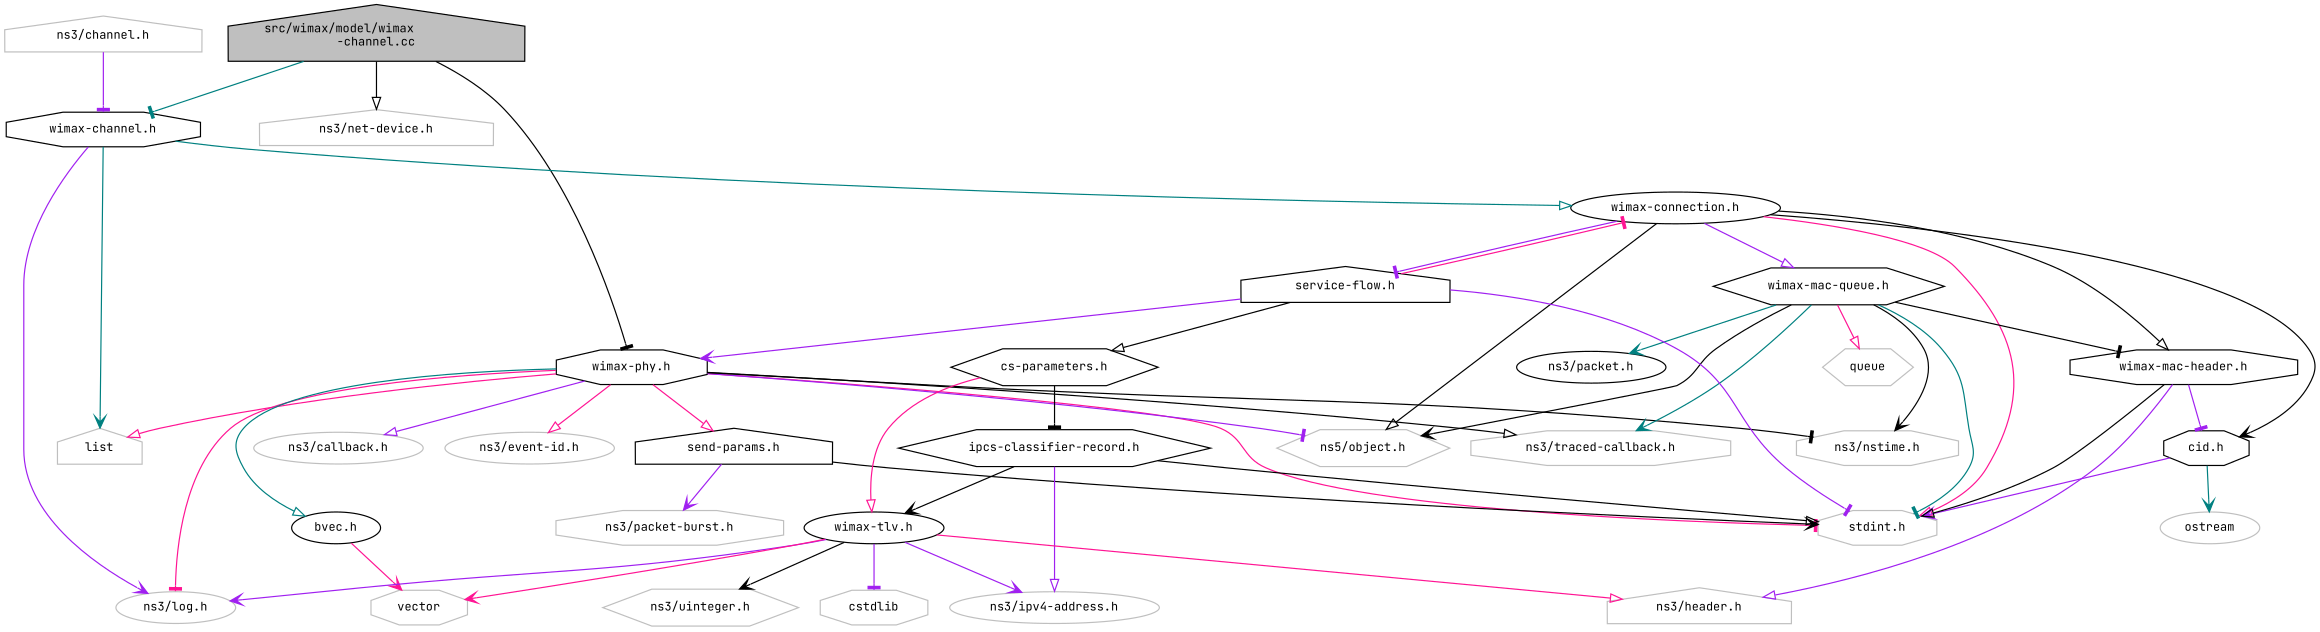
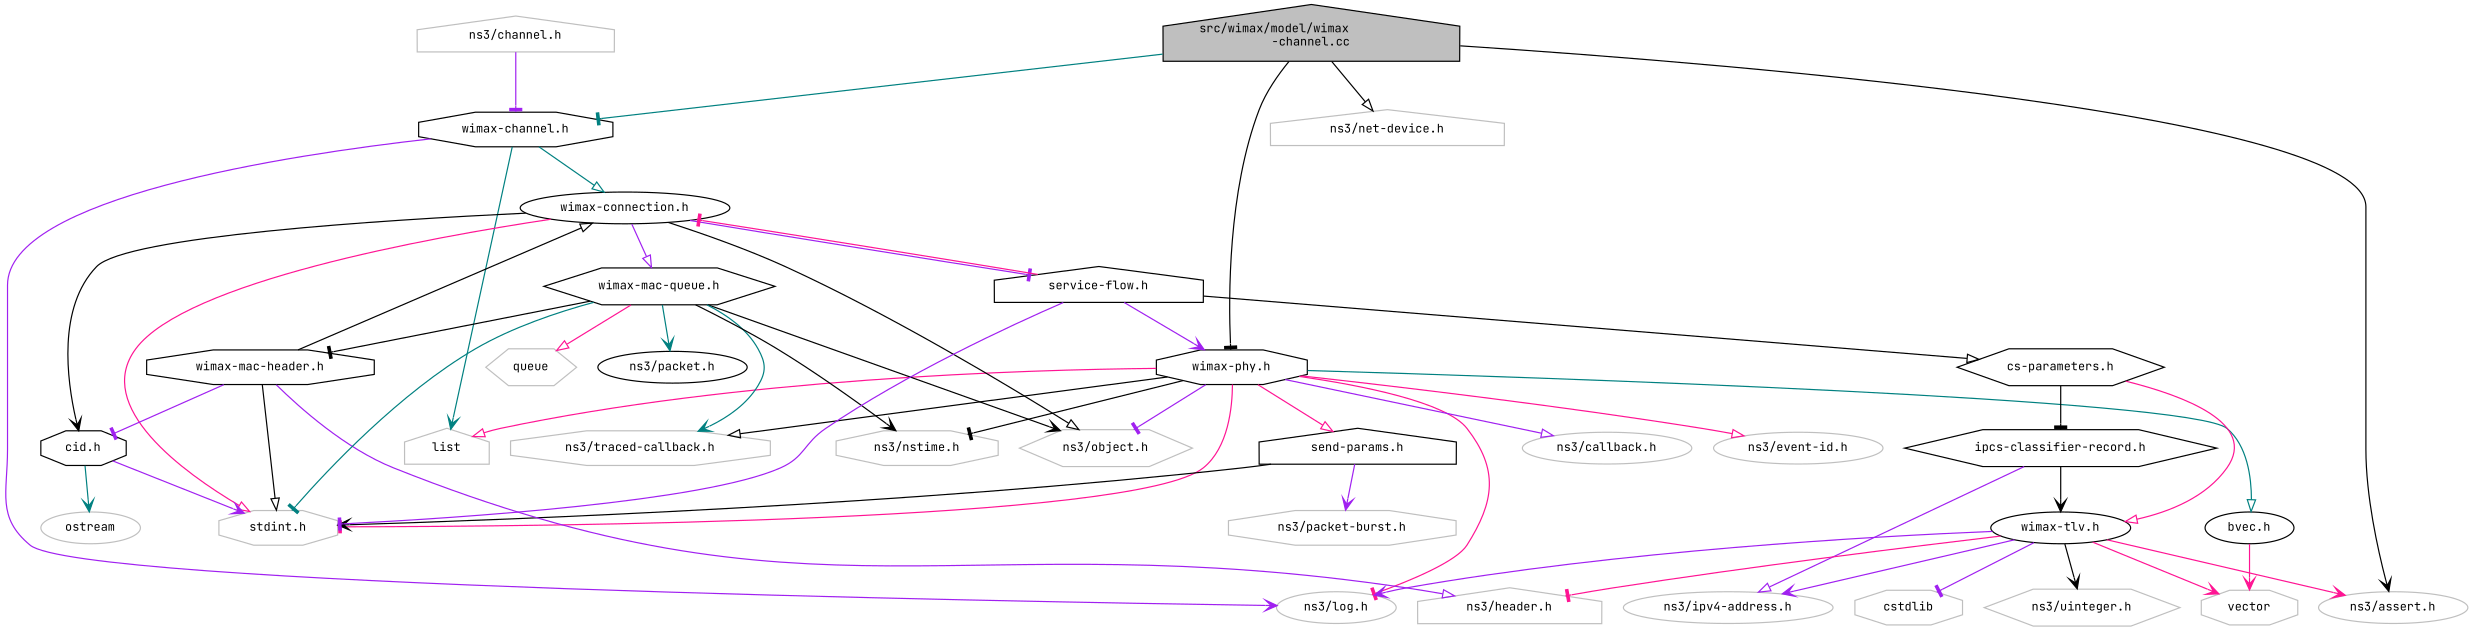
(2002, 248) -> (440, 289)
(1363, 448) -> (1106, 448)
(1482, 492) -> none
(1273, 566) -> (1786, 563)
none -> (2393, 608)
